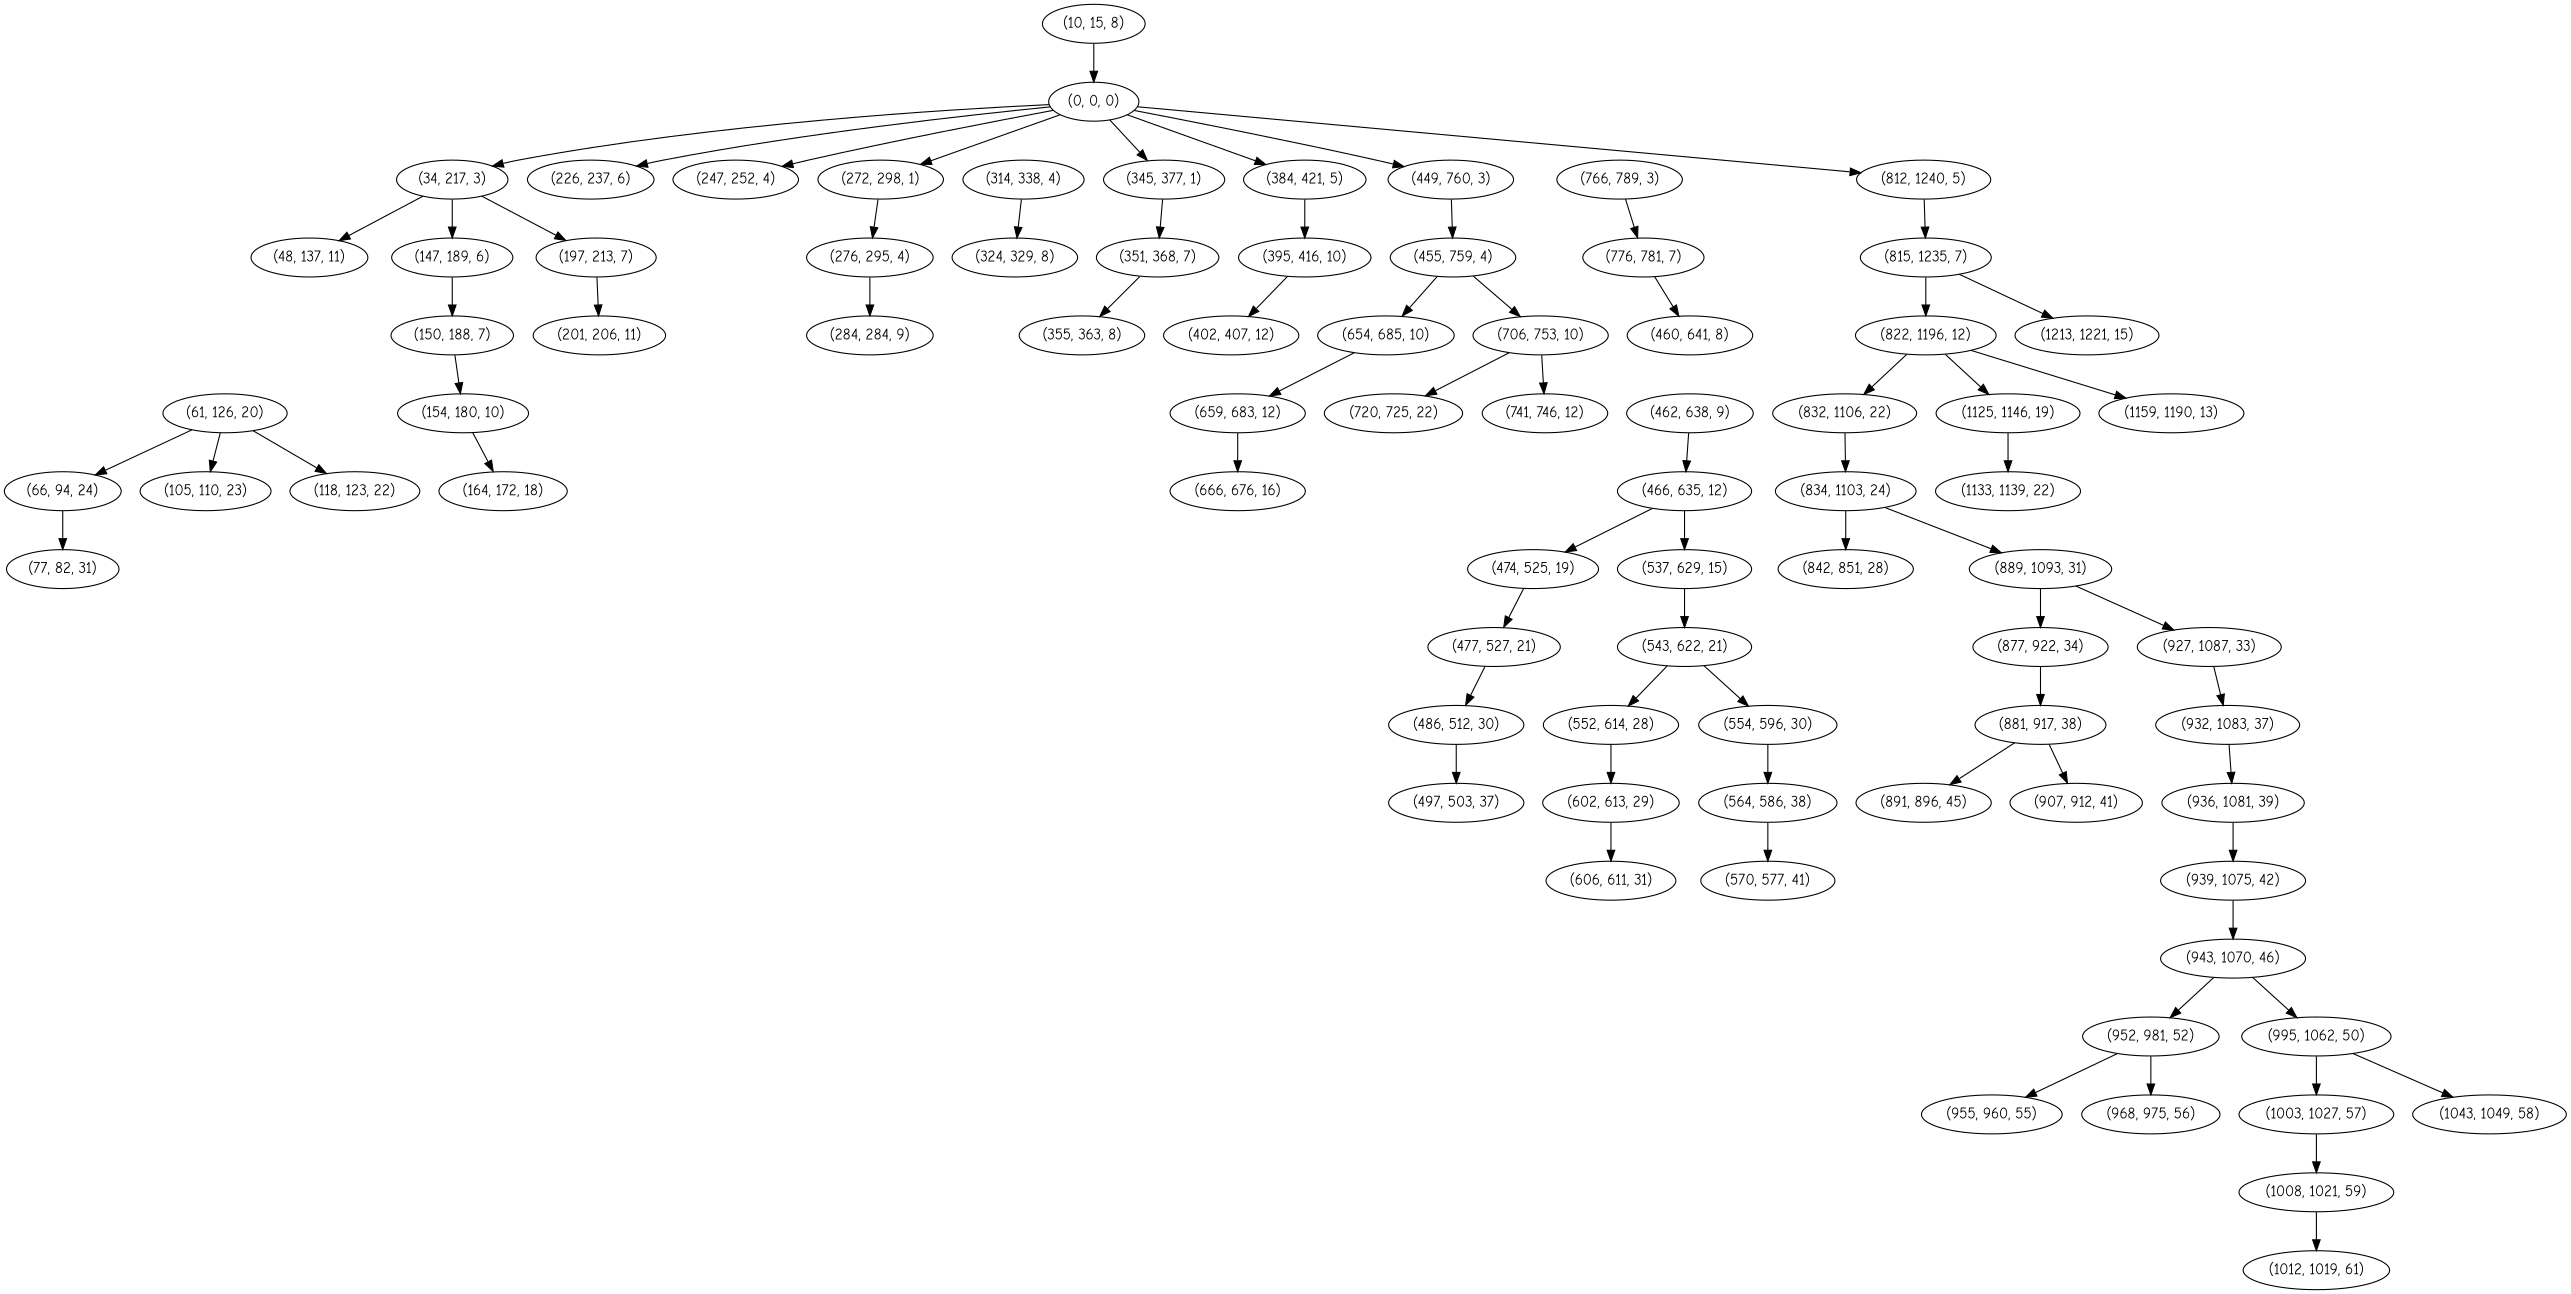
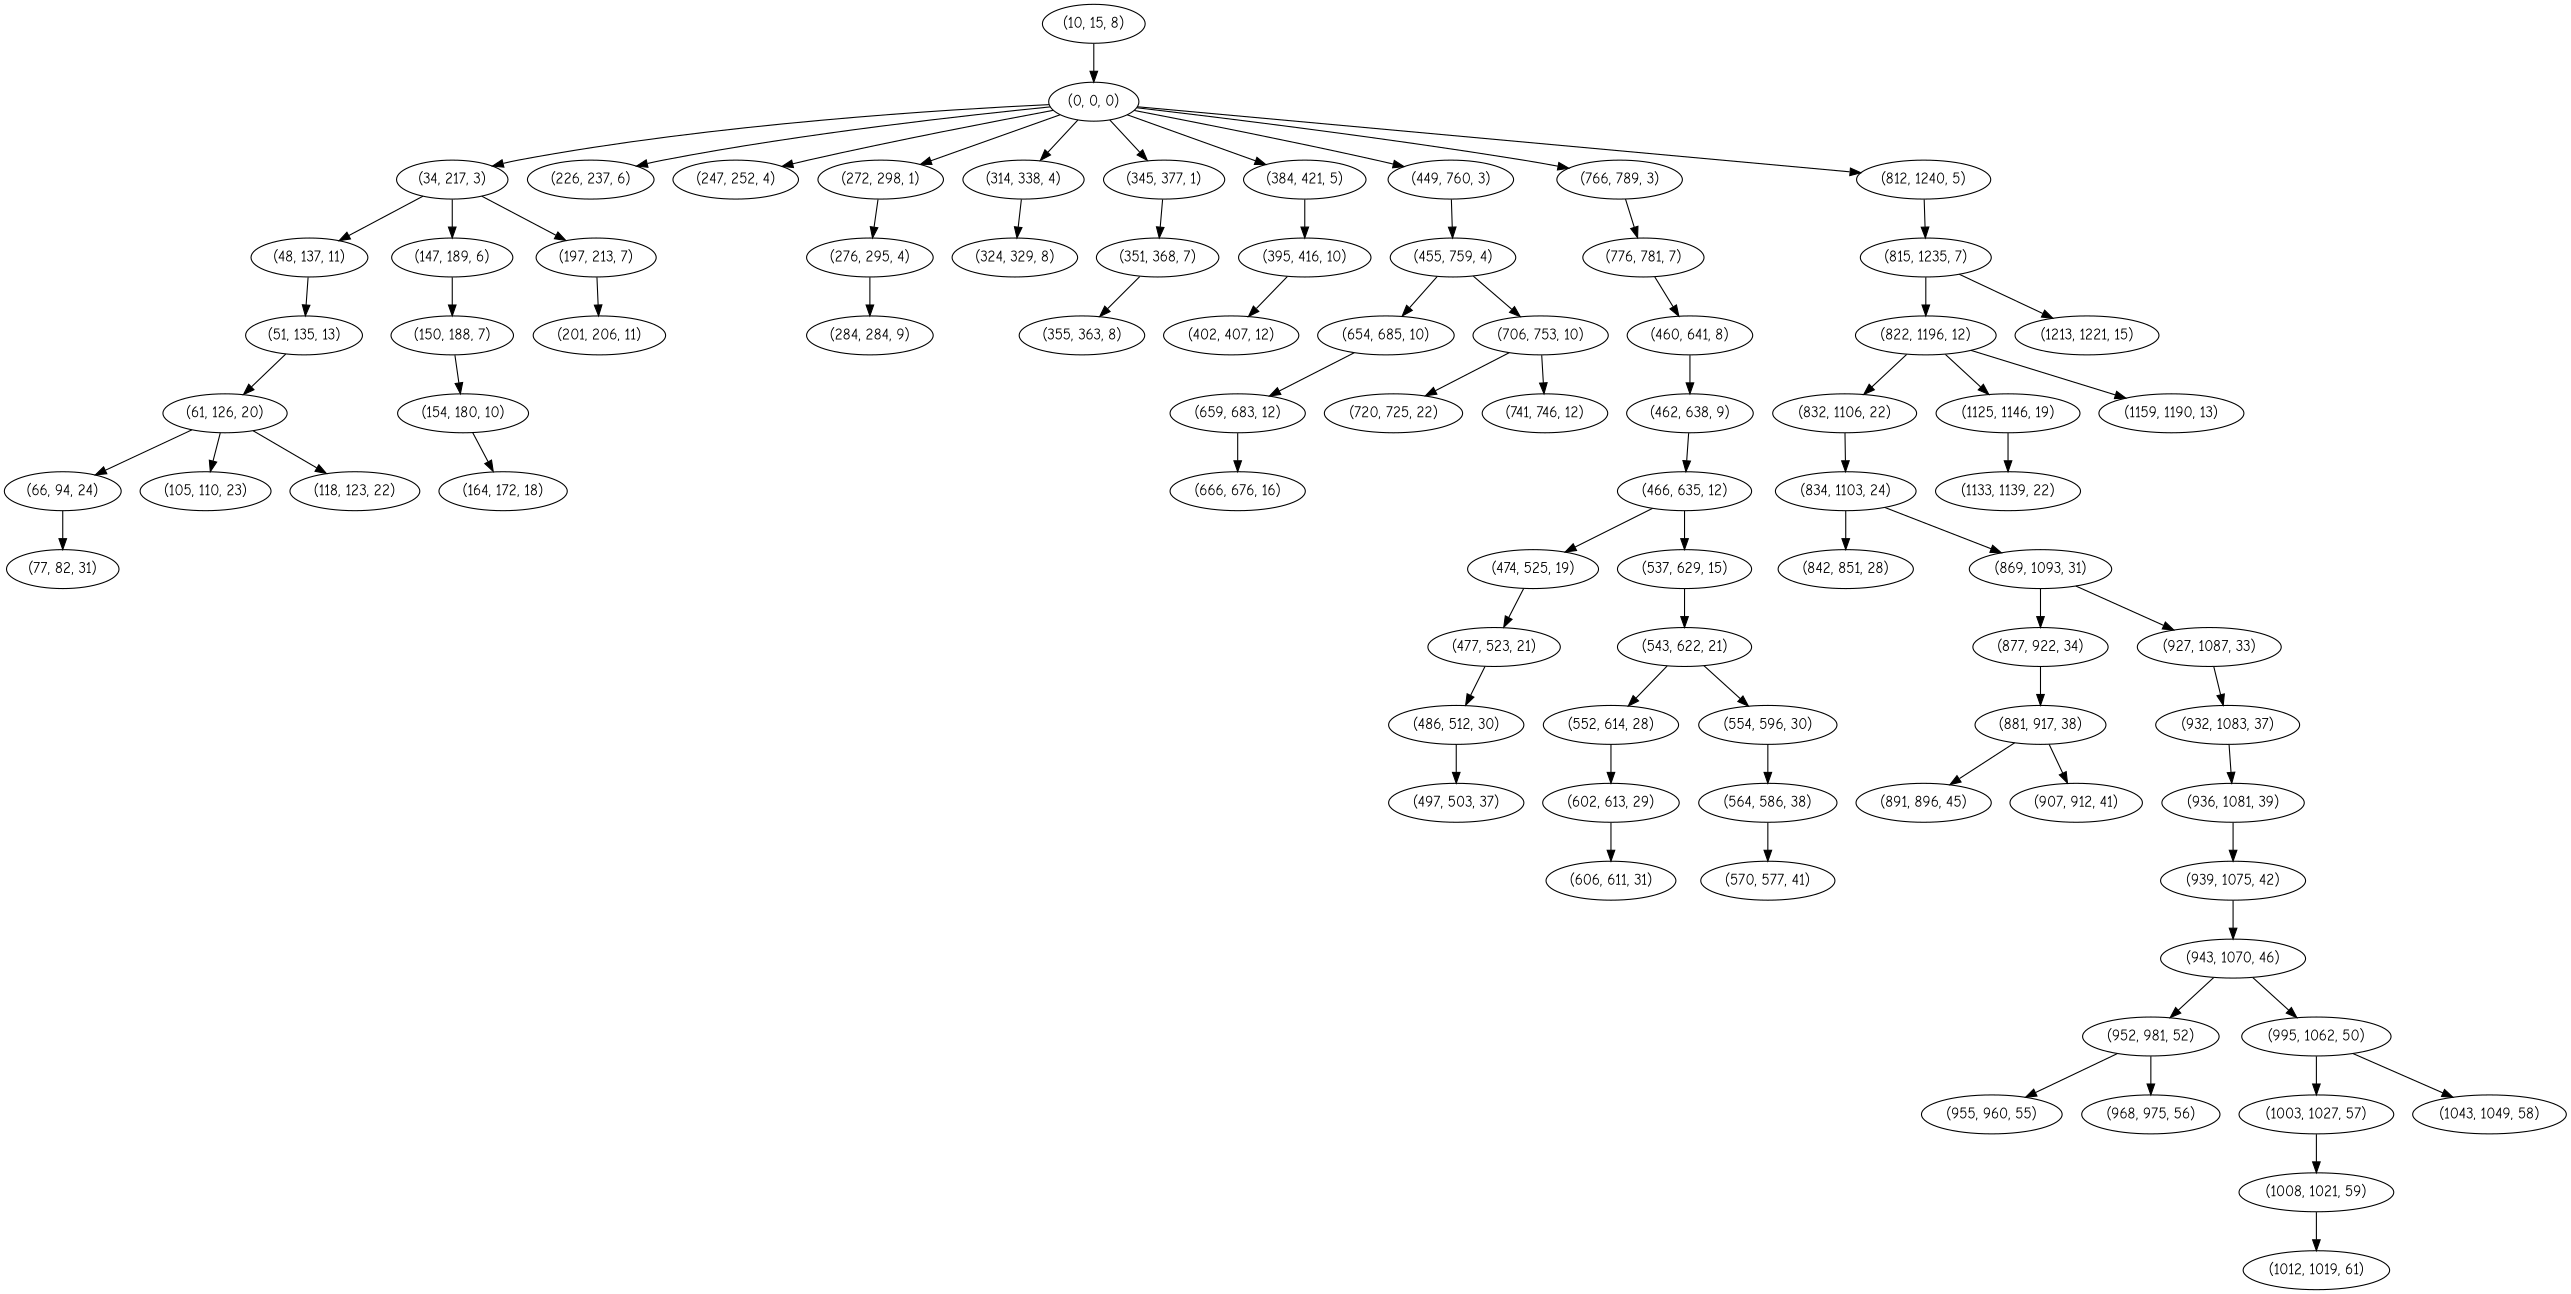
none -> (1348, 134)
none -> (1063, 136)
none -> (304, 335)
none -> (1690, 369)
(2041, 569) -> (2041, 569)
(1494, 647) -> (1494, 647)
